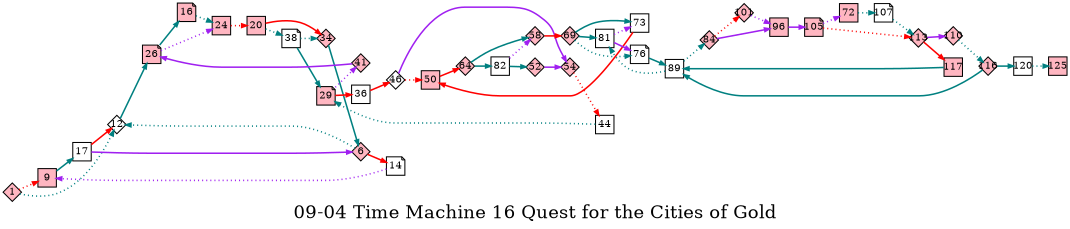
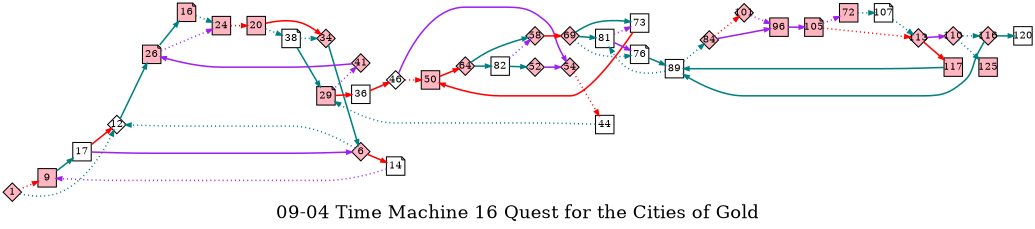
(1038, 66) -> (967, 48)
